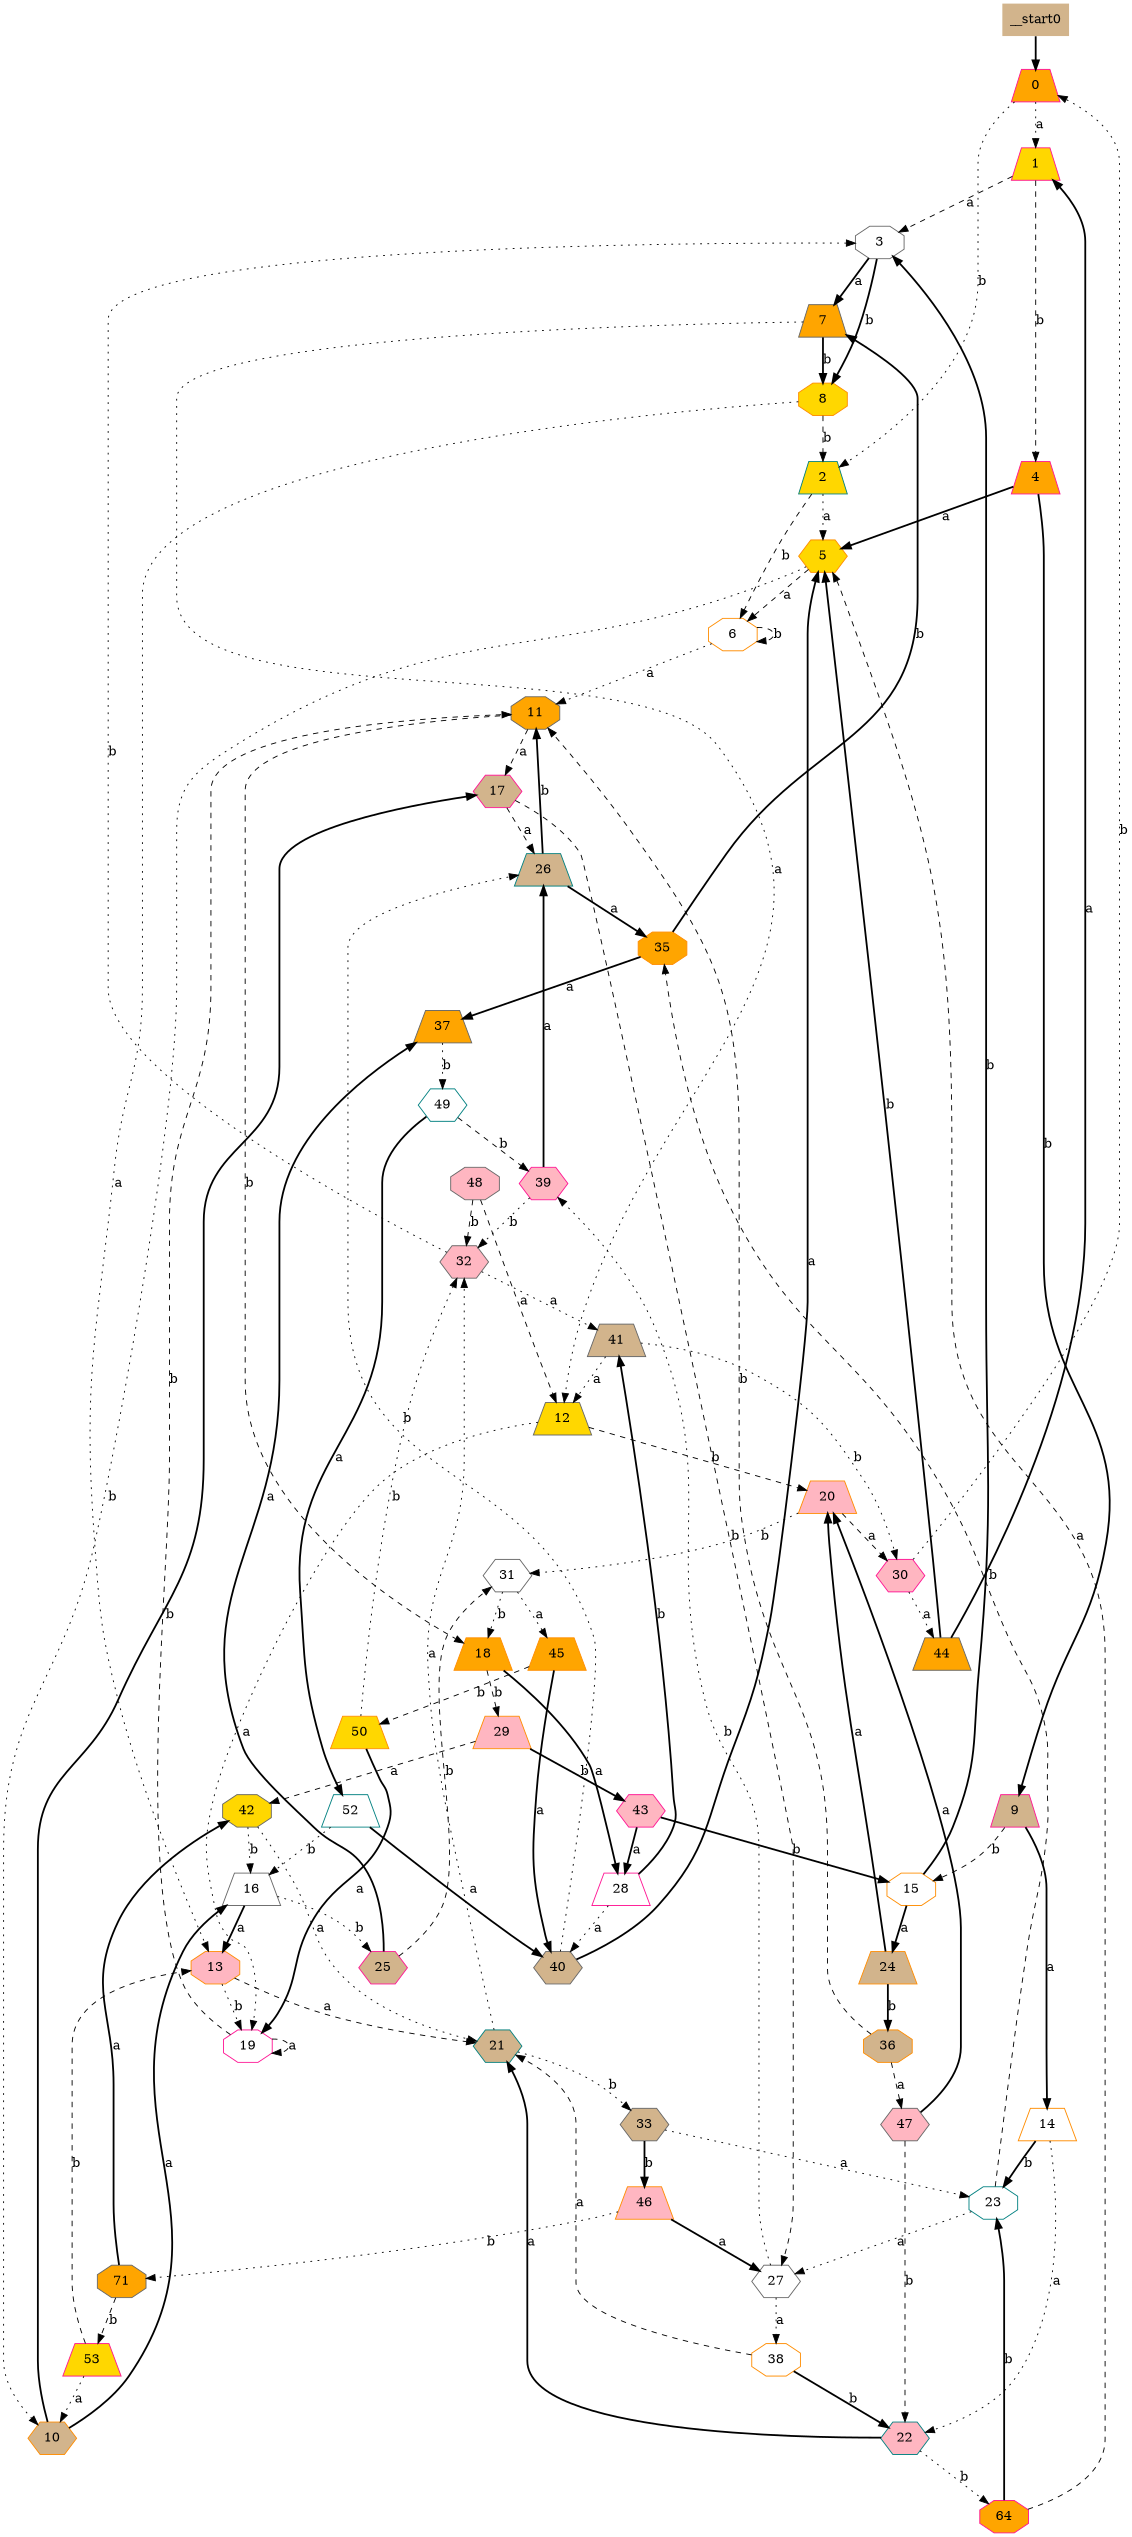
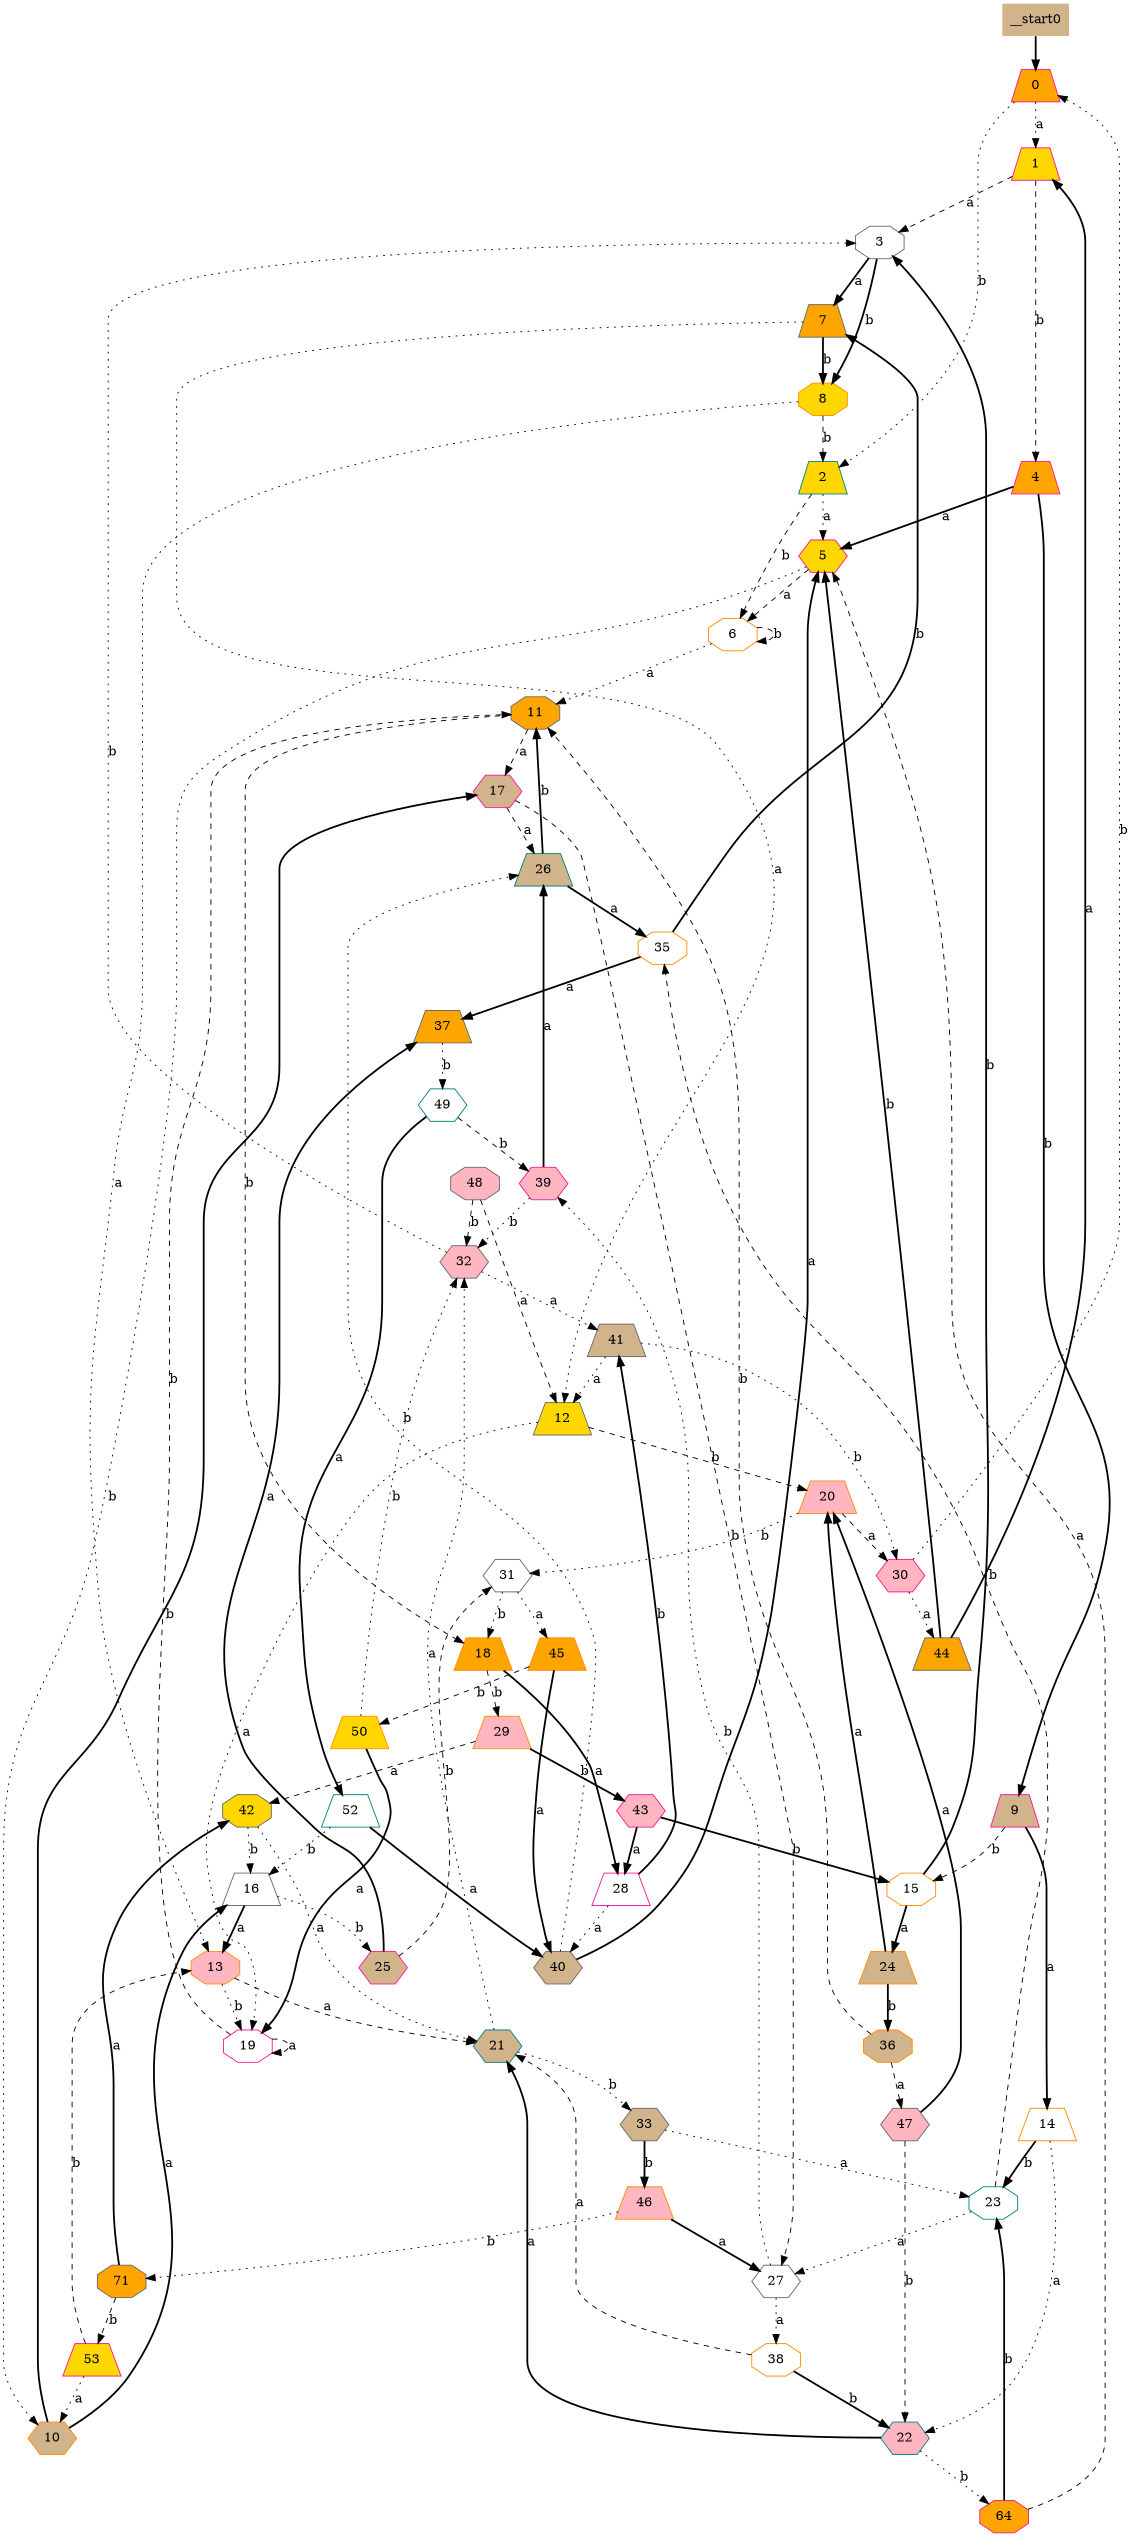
(823, 556) -> (823, 556)
(663, 948) -> (663, 948)
